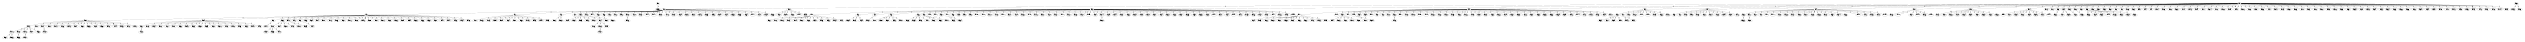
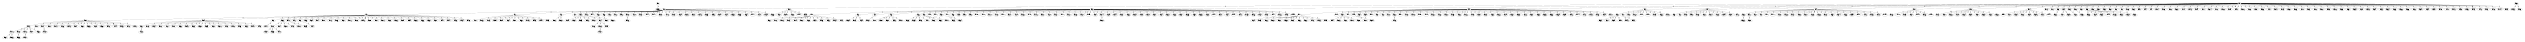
none -> (1852, 15)
none -> (1905, 15)
